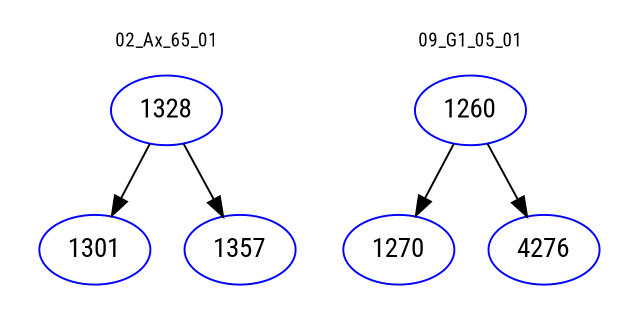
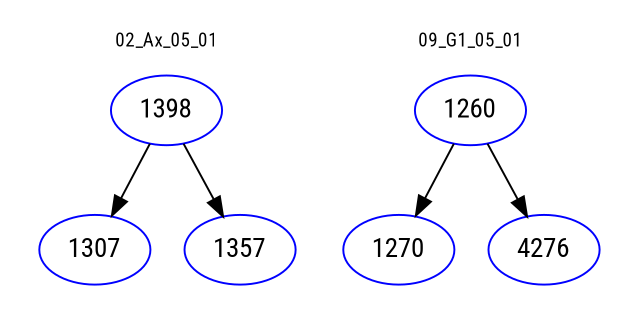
(167, 42) -> (167, 42)
(167, 110) -> (167, 110)
(95, 250) -> (95, 250)
